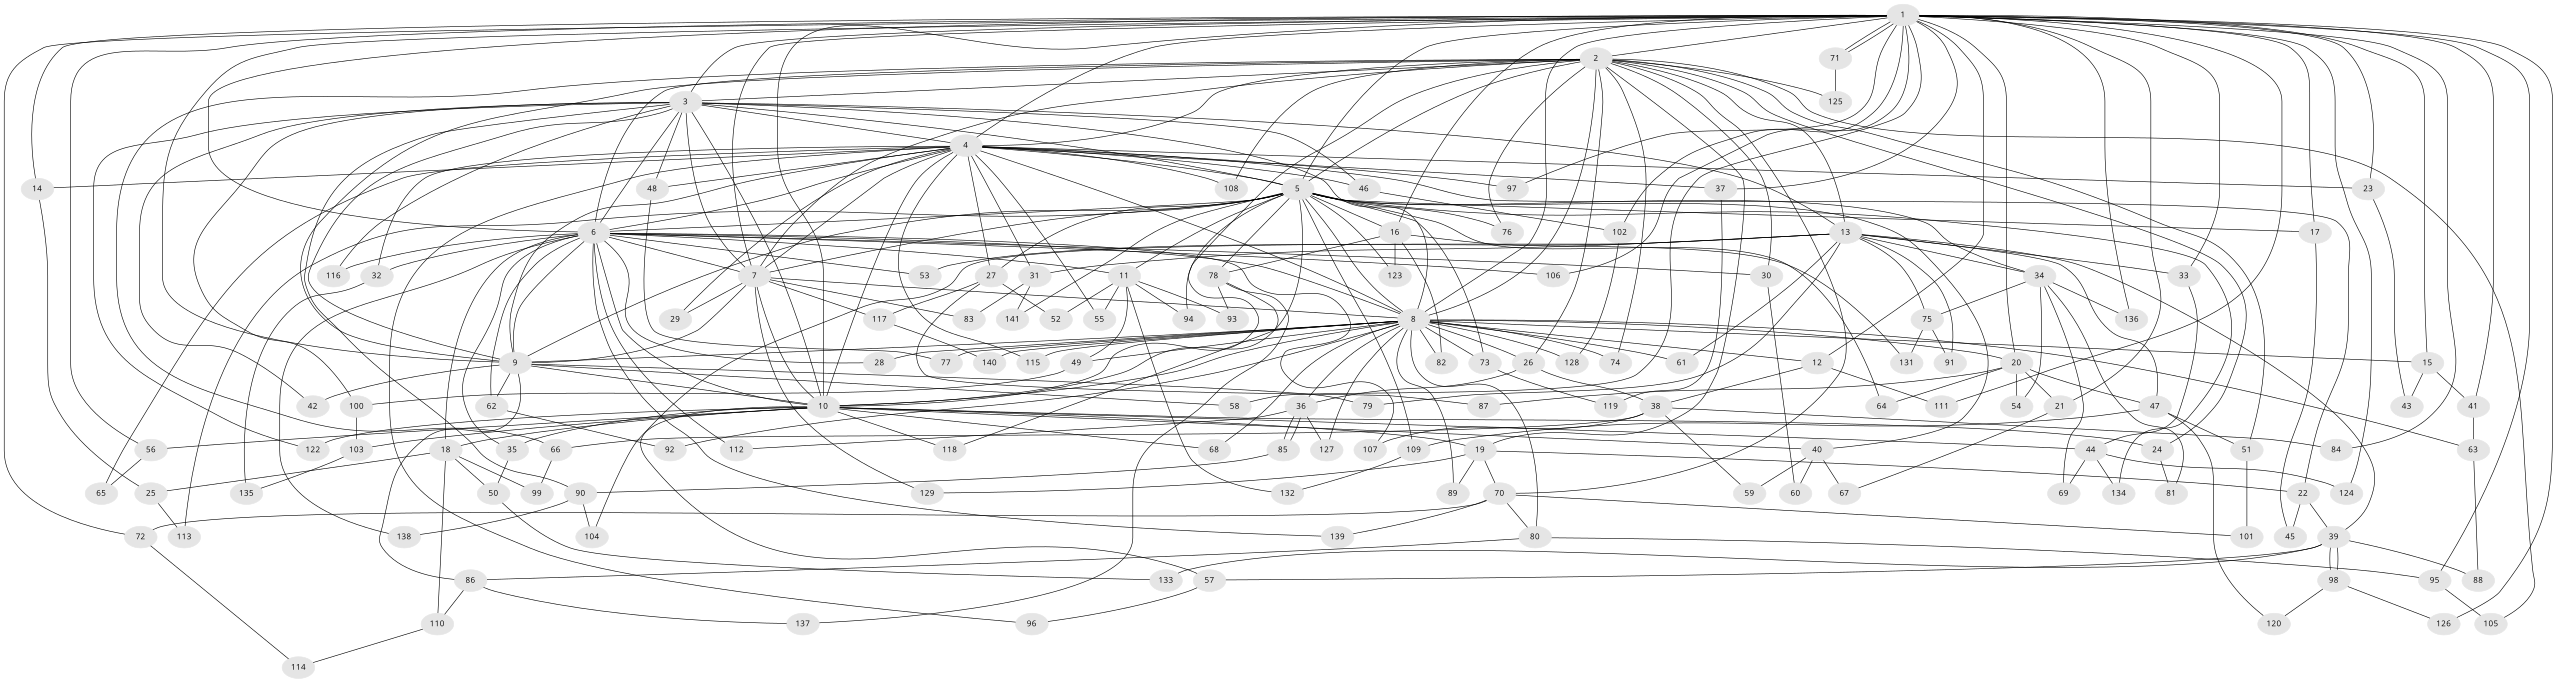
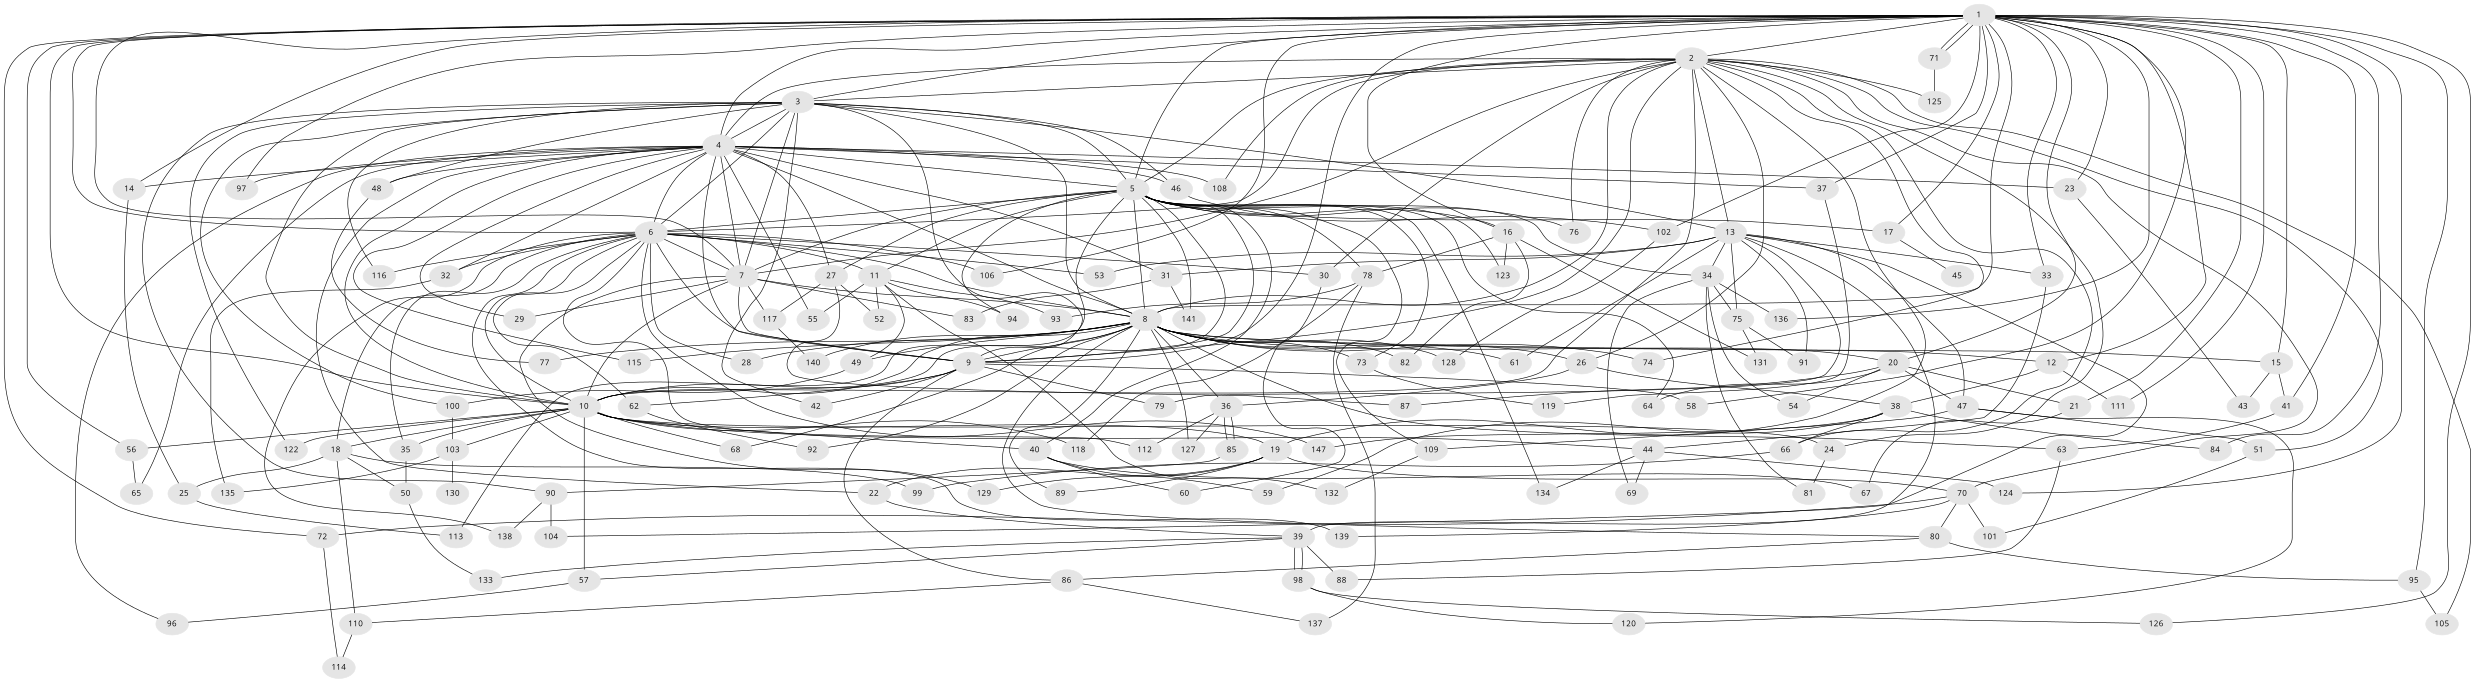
(1370, 450) -> (1319, 450)
none -> (453, 494)
(2297, 515) -> none
